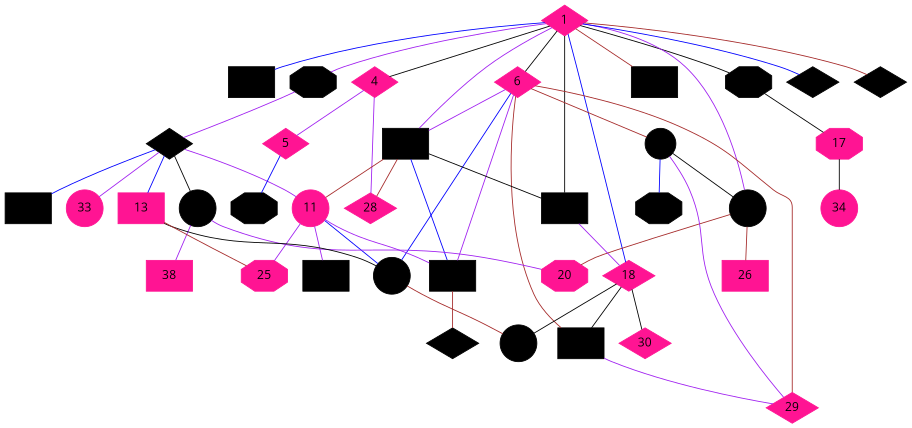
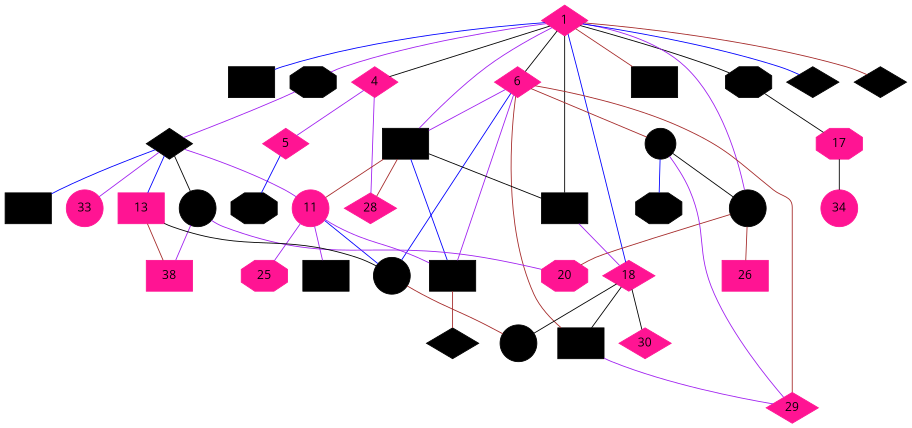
(205, 244) -> (155, 242)
